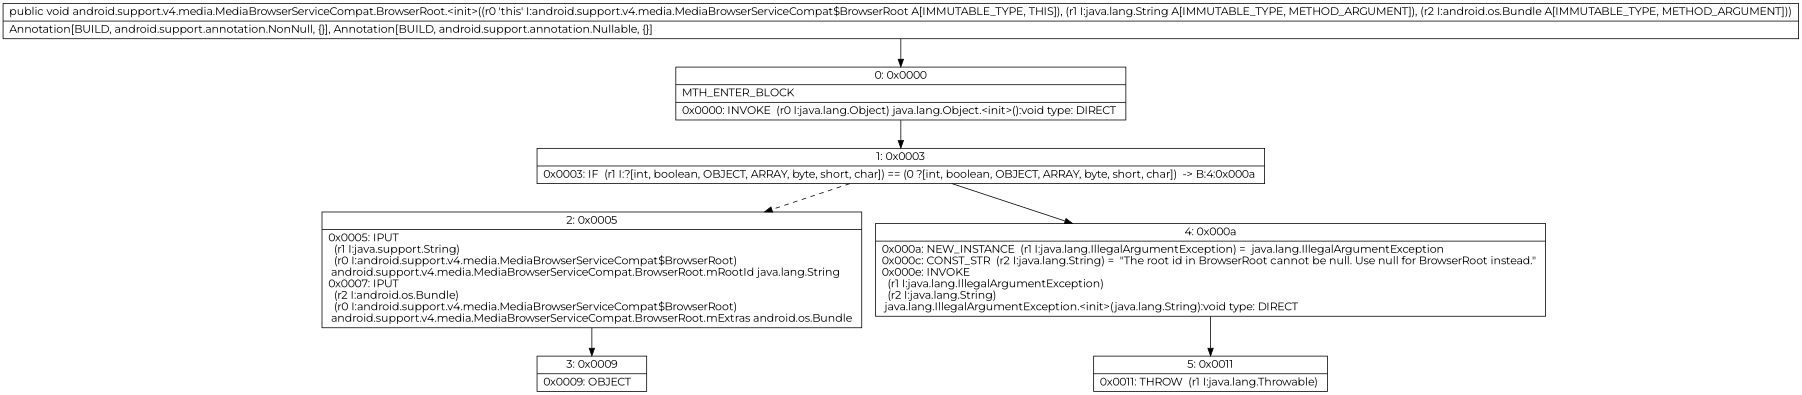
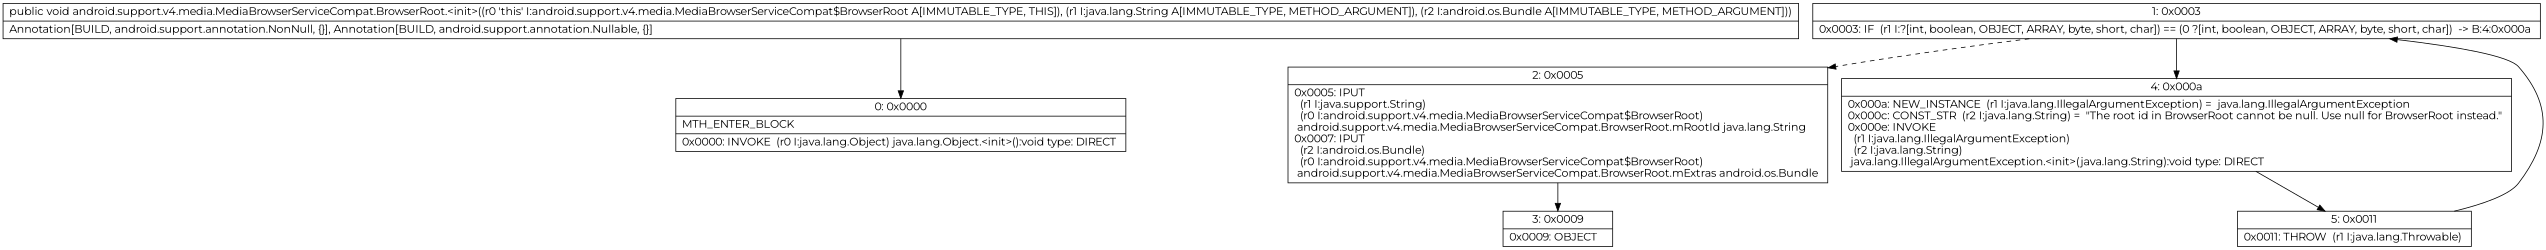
(901, 130) -> (2538, 98)
